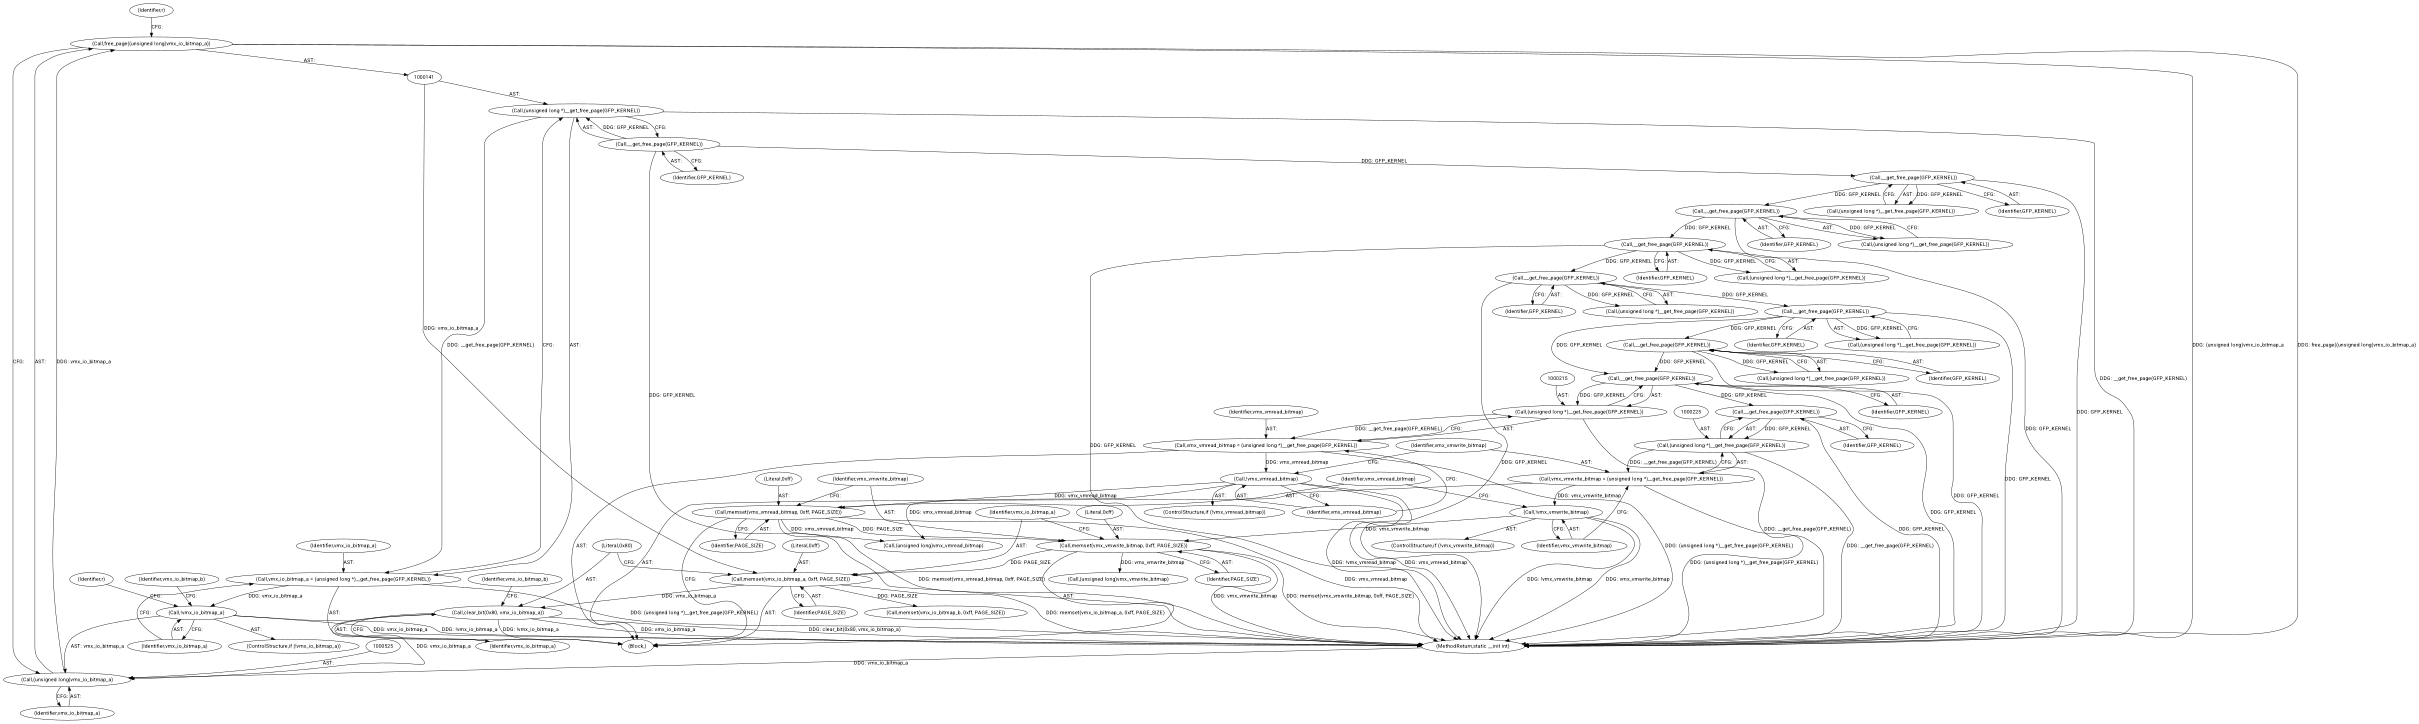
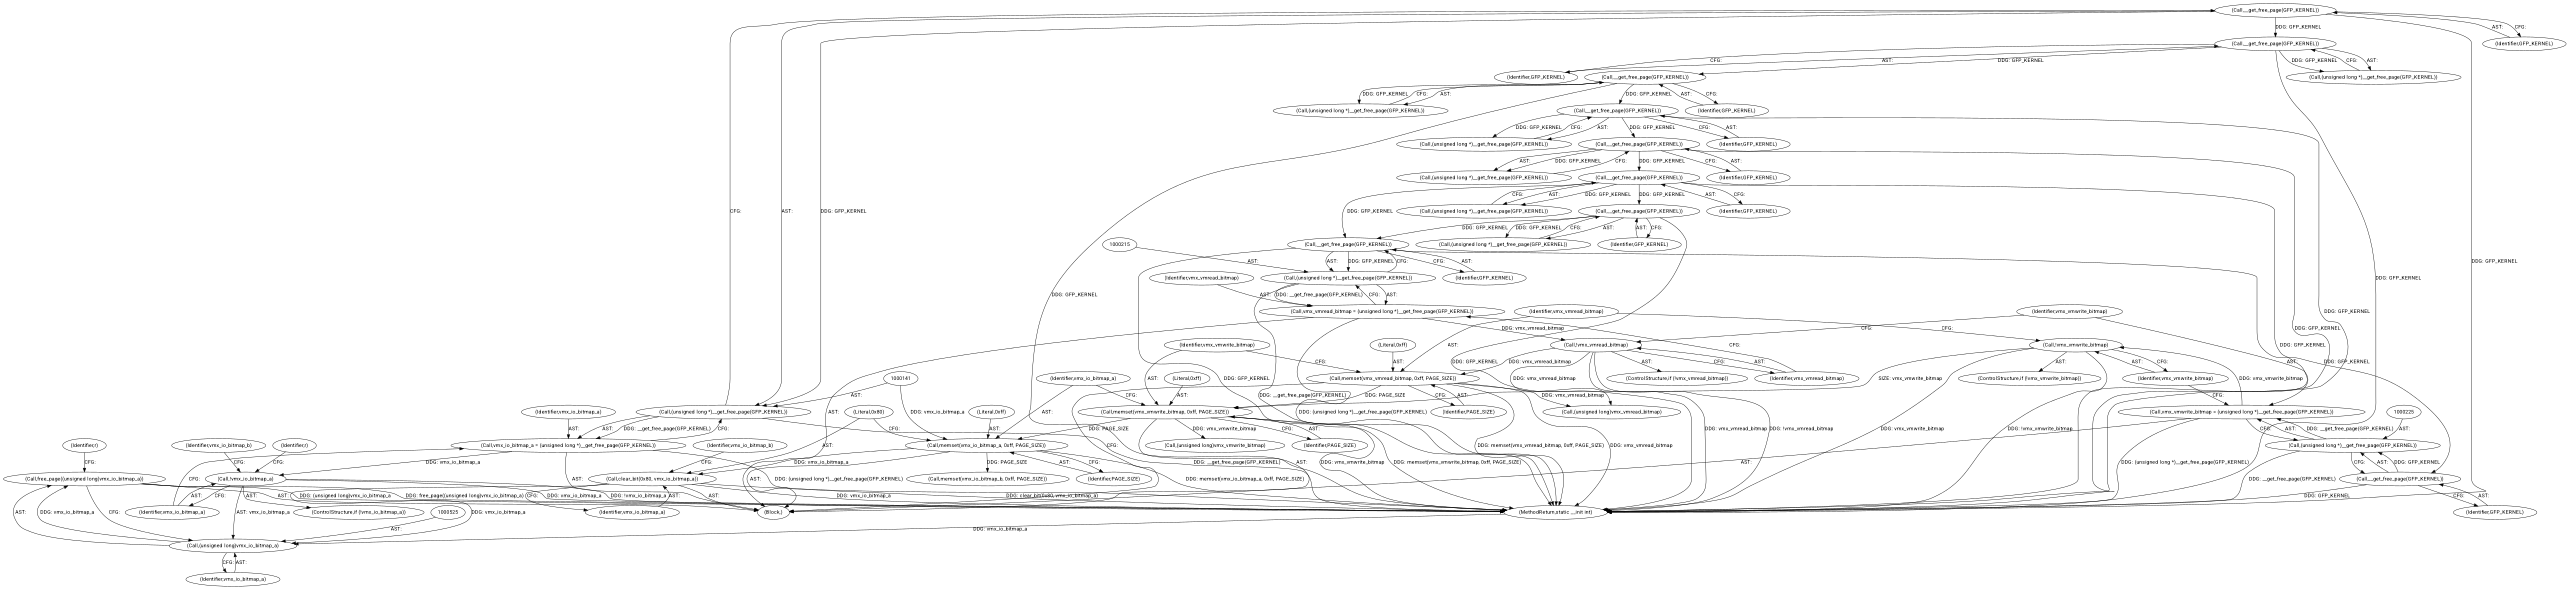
(300, 62) -> (448, 504)
(1398, 529) -> (1910, 379)
(531, 630) -> (715, 496)
